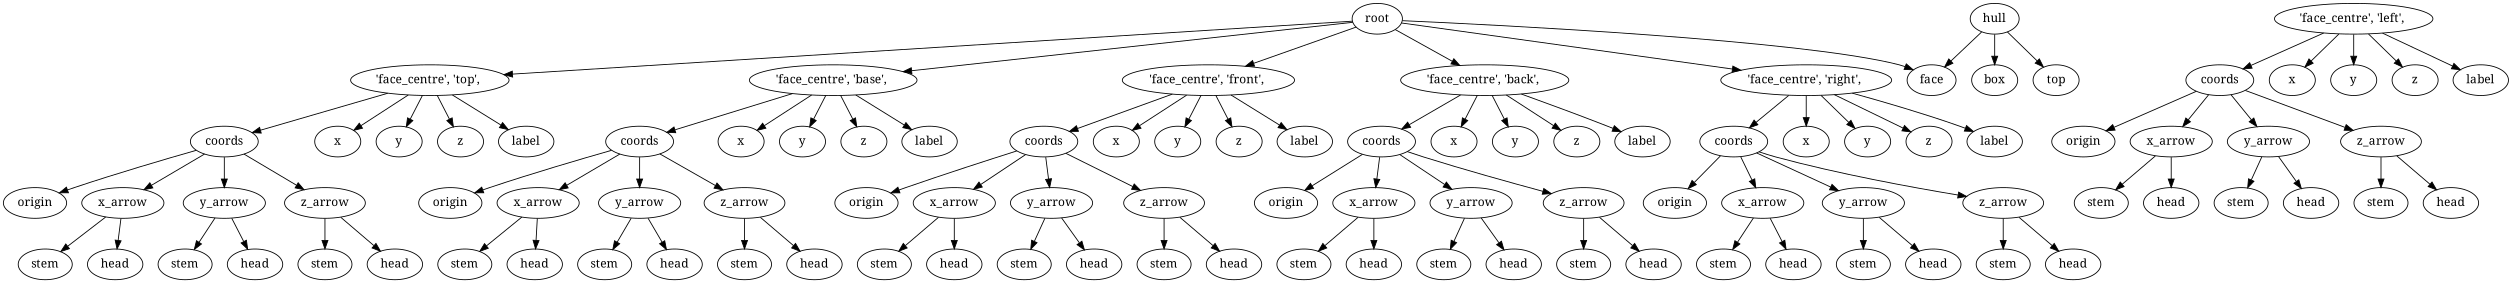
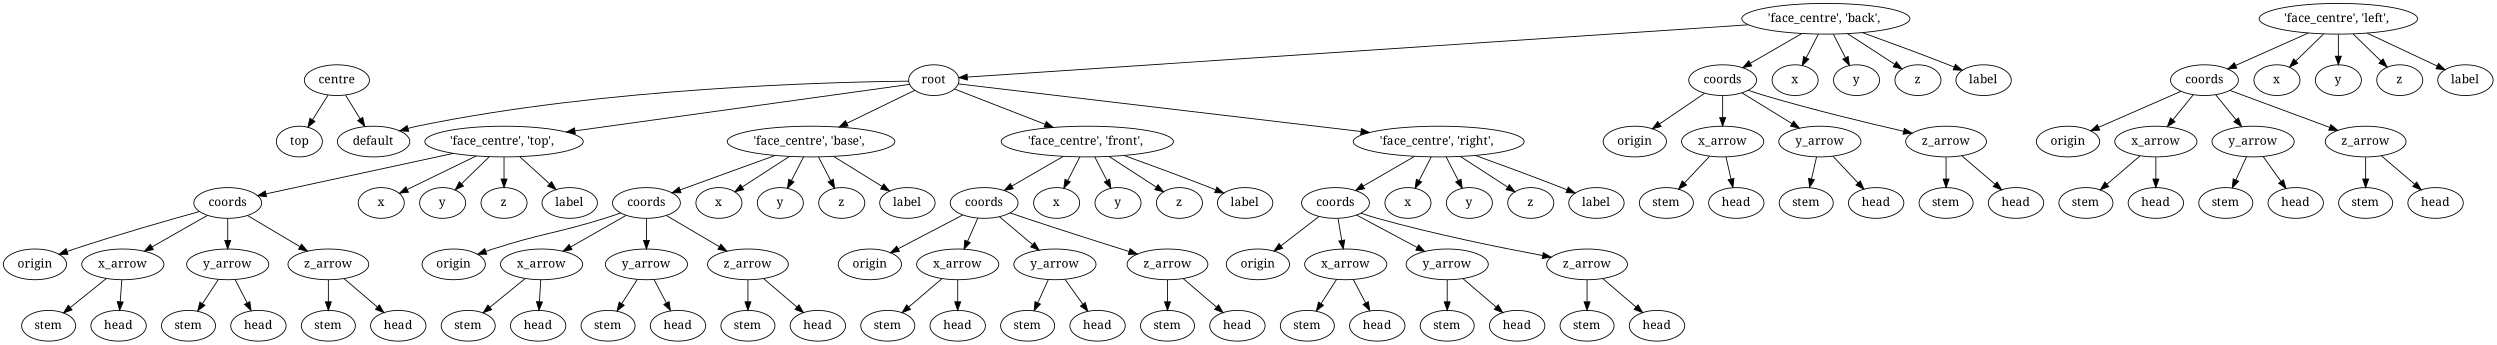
(1995, 19) -> (337, 80)
(1424, 45) -> (1358, 51)
(1932, 80) -> (374, 142)
(1995, 80) -> none
